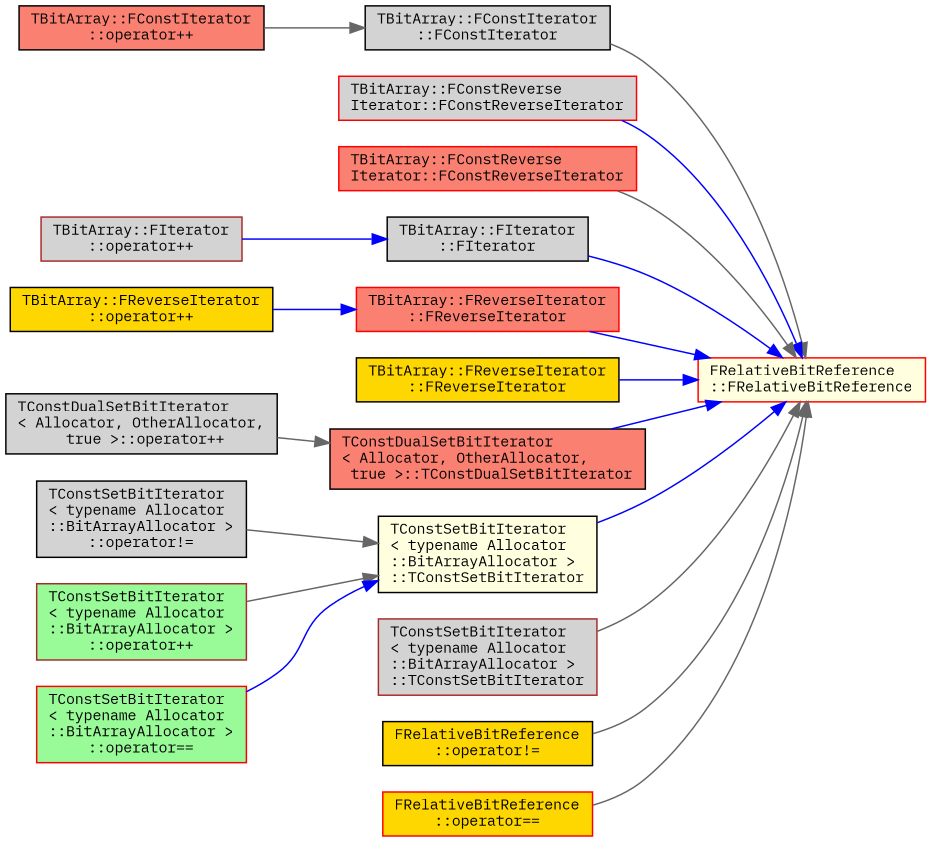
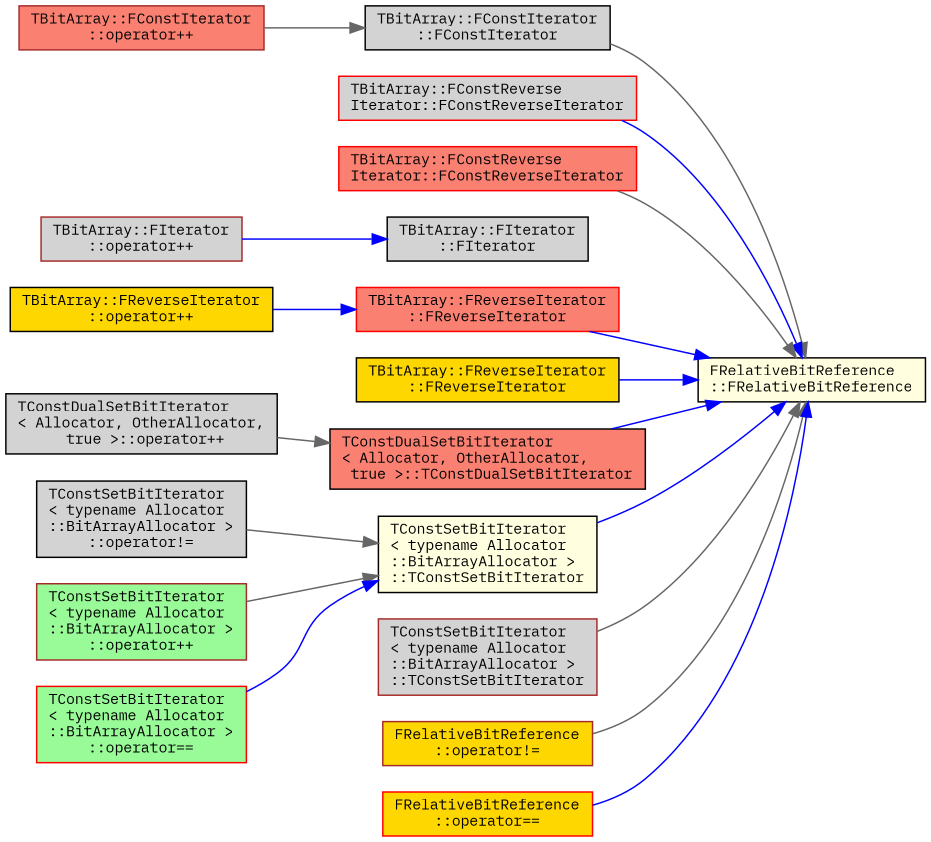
(142, 28) -> (142, 28)
(684, 293) -> none
(812, 380) -> (812, 380)
(745, 640) -> (745, 640)
(488, 744) -> (488, 744)
